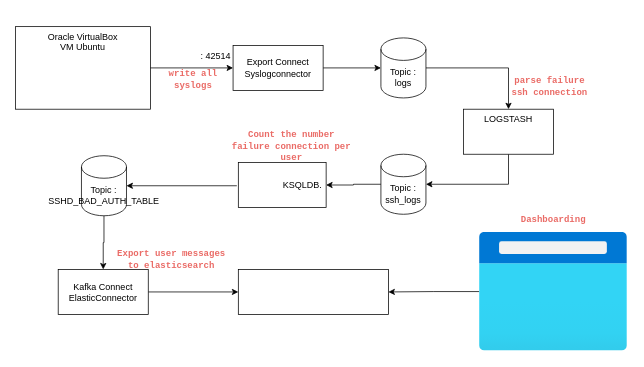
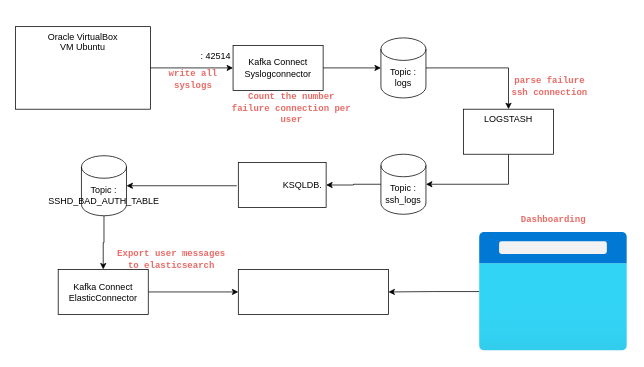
(278, 68) -> (278, 68)
(291, 146) -> (291, 108)
